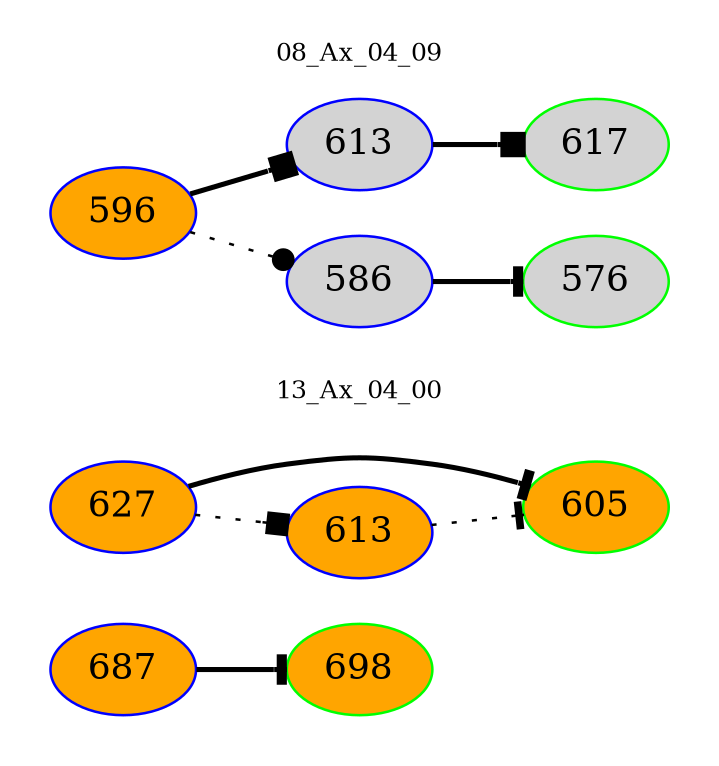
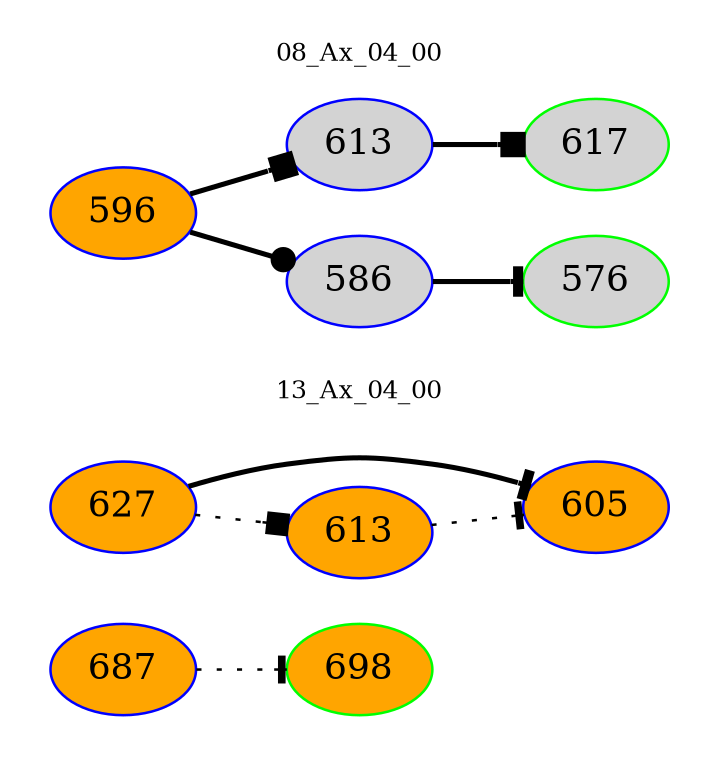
(360, 55) -> (360, 55)
(231, 244) -> (231, 244)
(596, 507) -> (596, 507)
(235, 670) -> (235, 670)
